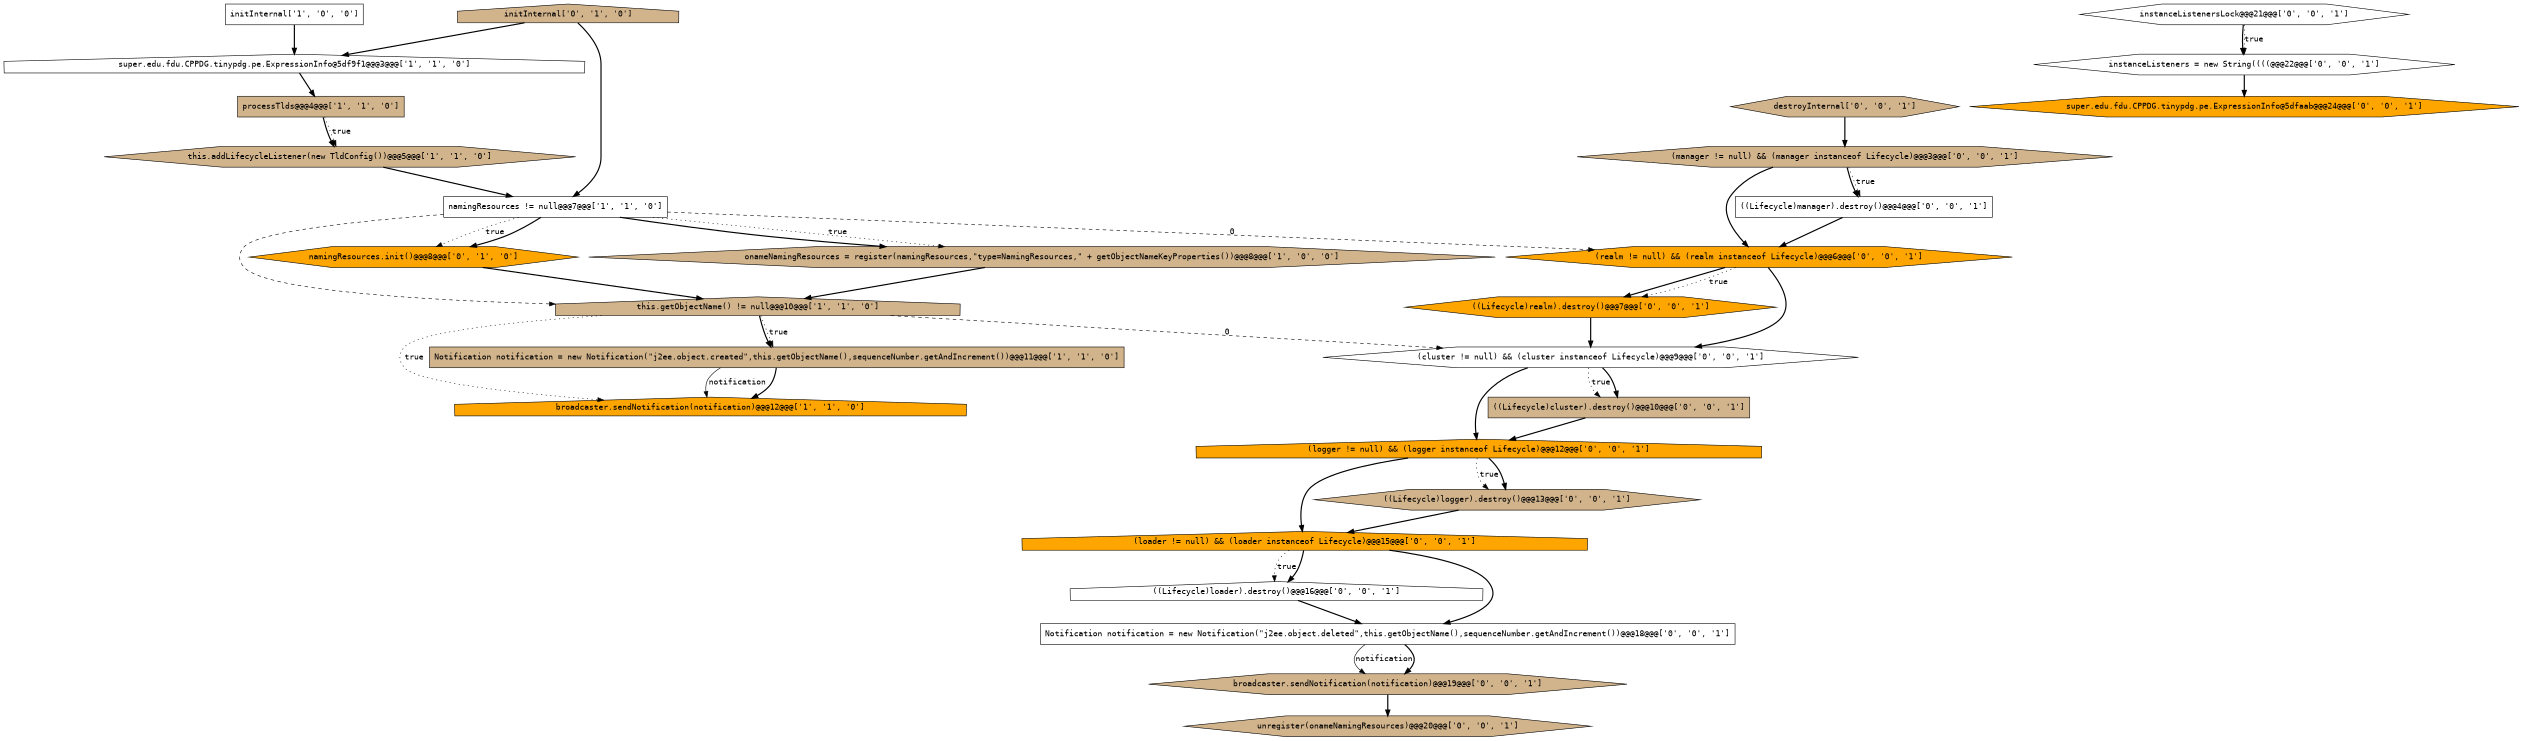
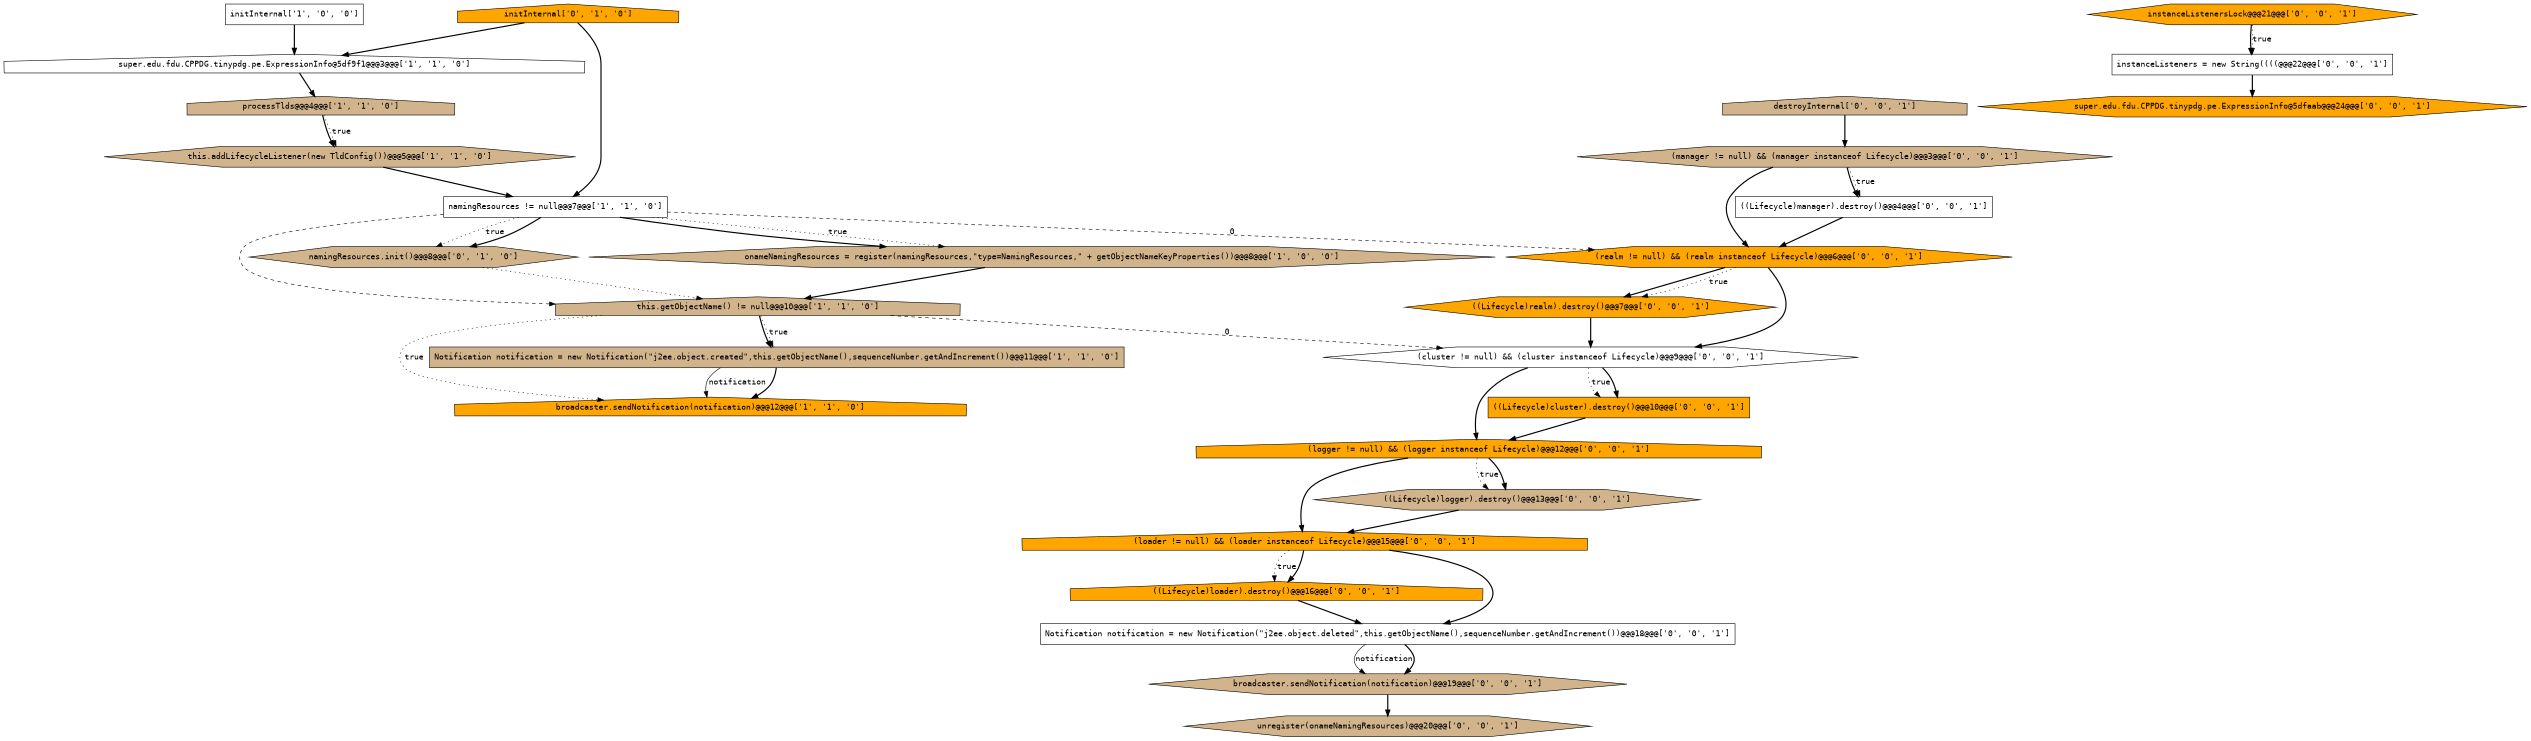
(568, 14) -> (568, 14)
(2244, 14) -> (2252, 14)
(2244, 65) -> (2252, 65)
(321, 107) -> (321, 107)
(1845, 107) -> (1845, 107)
(414, 257) -> (414, 257)
(590, 283) -> (590, 283)
(1619, 408) -> (1619, 408)
(1277, 592) -> (1277, 592)
